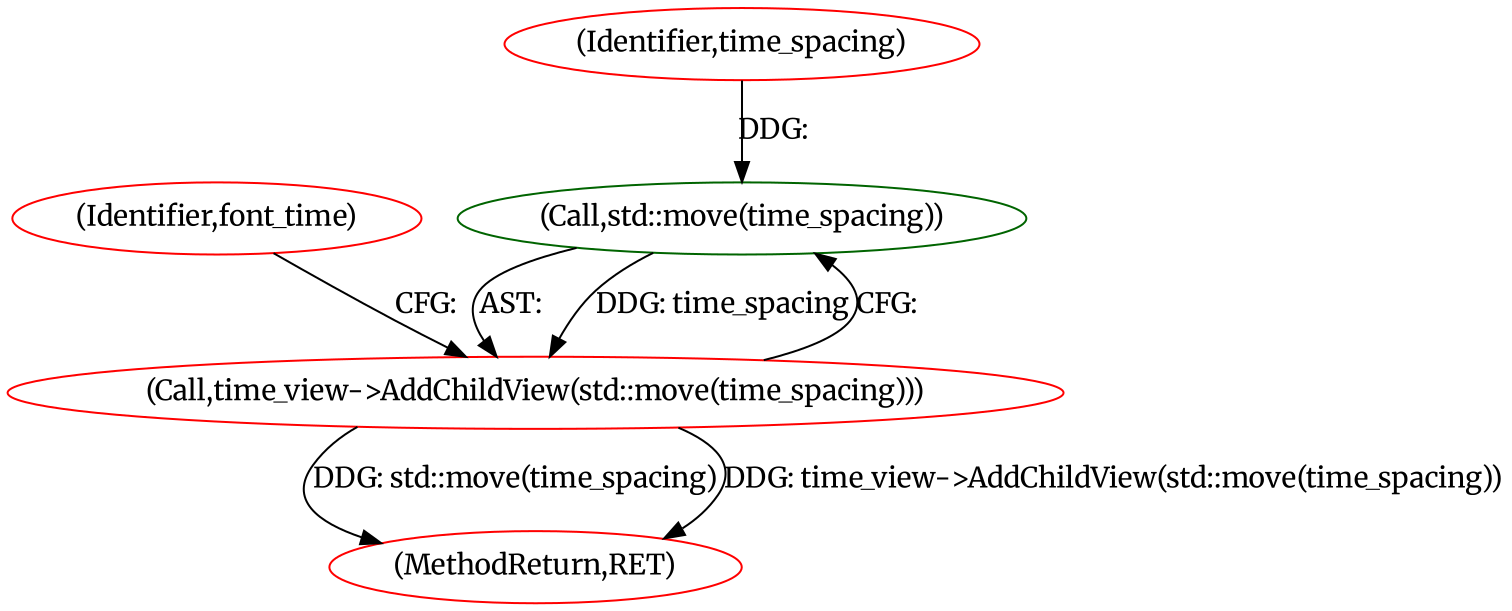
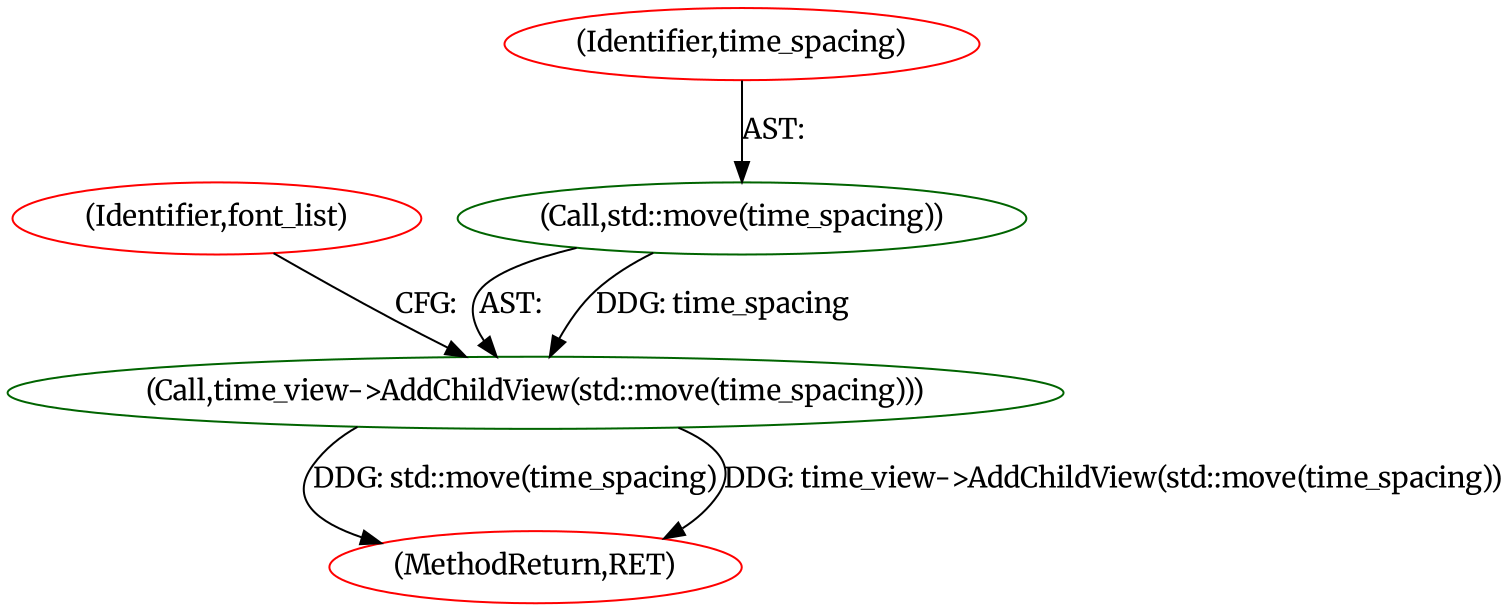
(777, 131) -> (777, 131)
(217, 218) -> (217, 218)
(839, 331) -> none
(536, 393) -> (536, 393)
